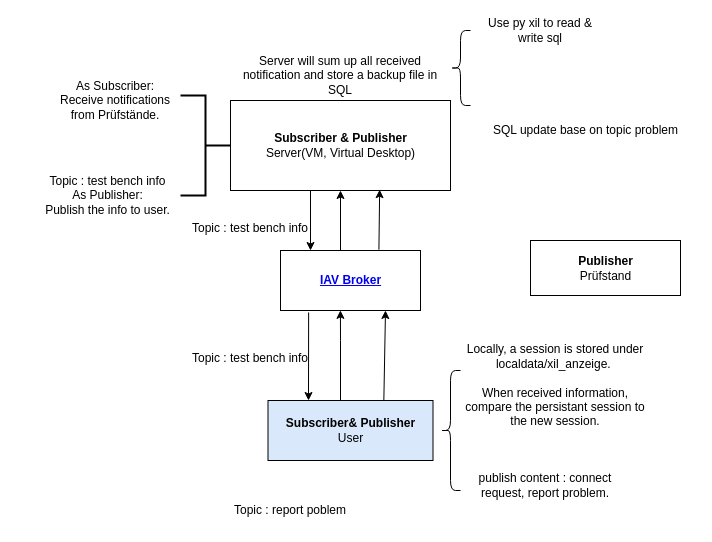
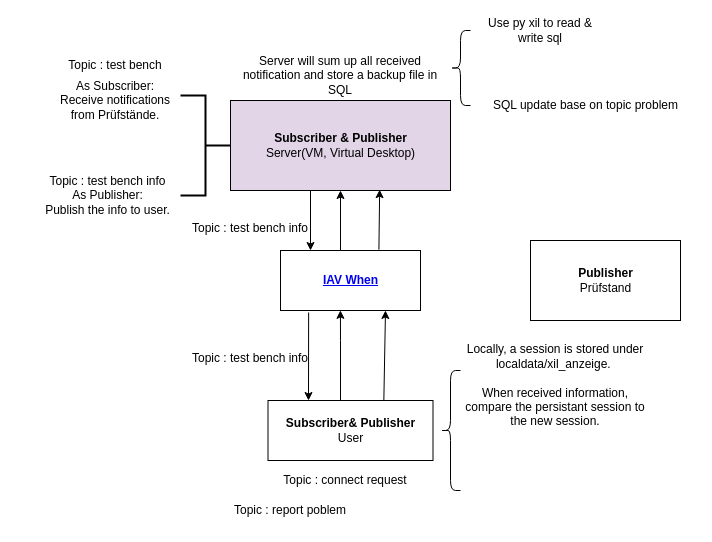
none -> (116, 66)
(586, 131) -> (586, 106)
(341, 146) -> (341, 146)
(606, 268) -> (606, 281)
(351, 281) -> (351, 281)
(351, 431) -> (351, 431)
none -> (346, 481)
(546, 486) -> none
